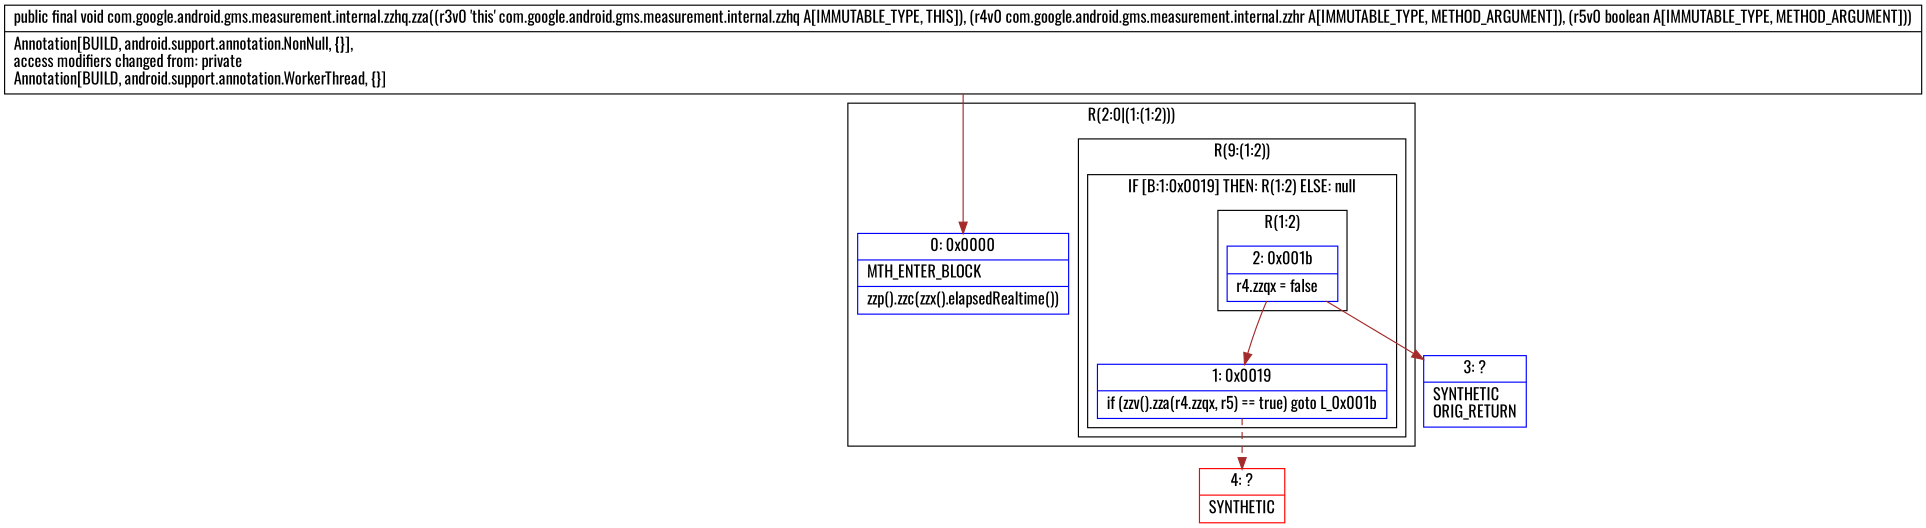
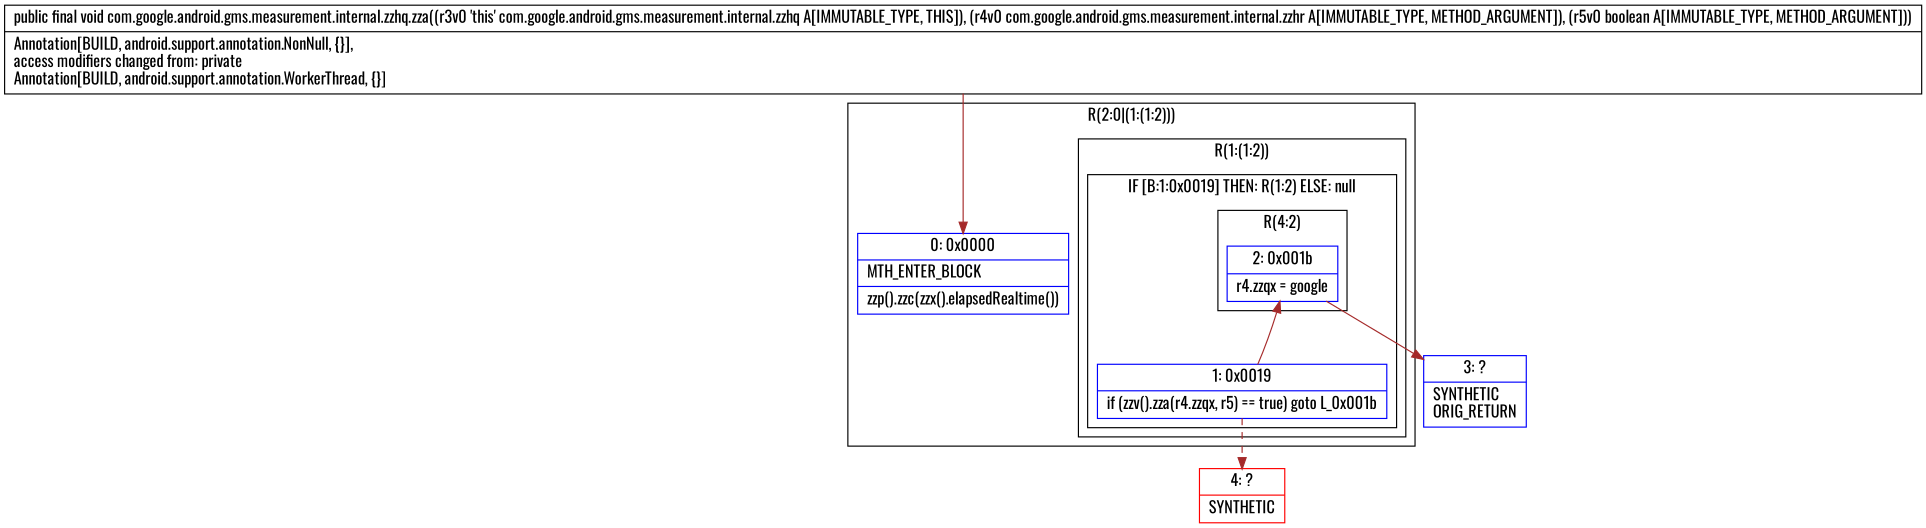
(1242, 152) -> (1242, 152)
(1282, 224) -> (1282, 224)
(1277, 287) -> (1282, 287)
(1256, 327) -> (1268, 339)
